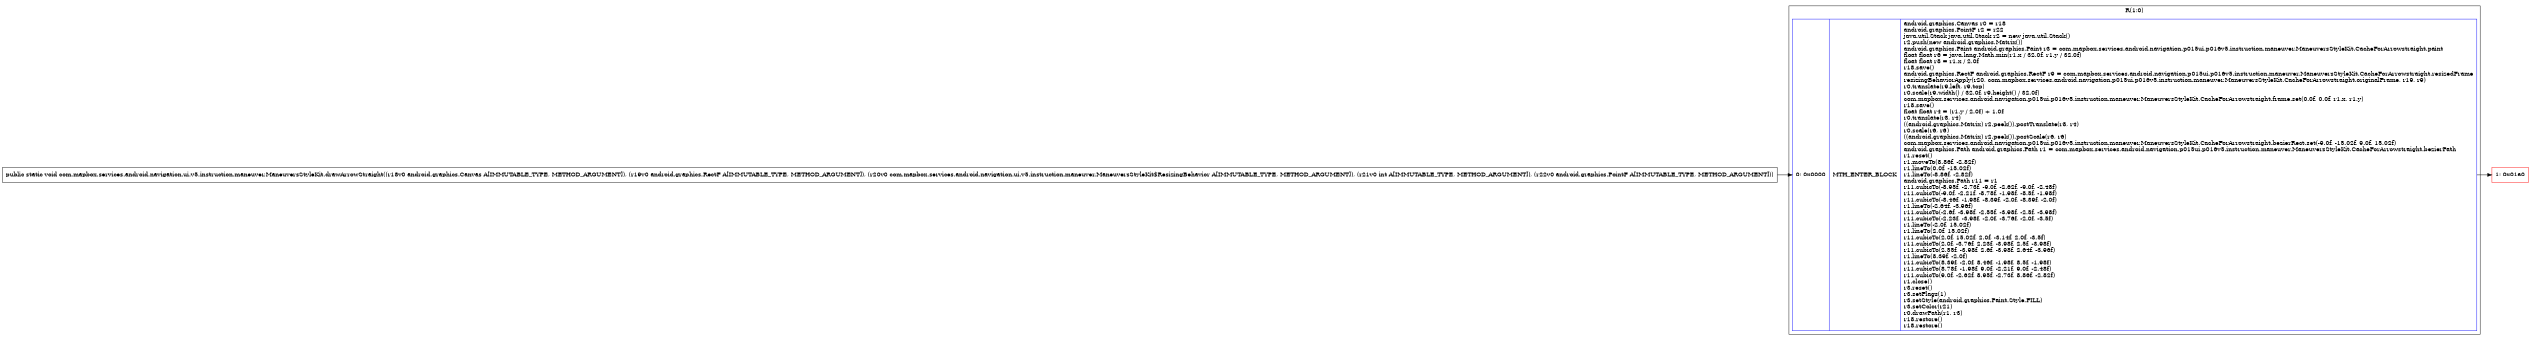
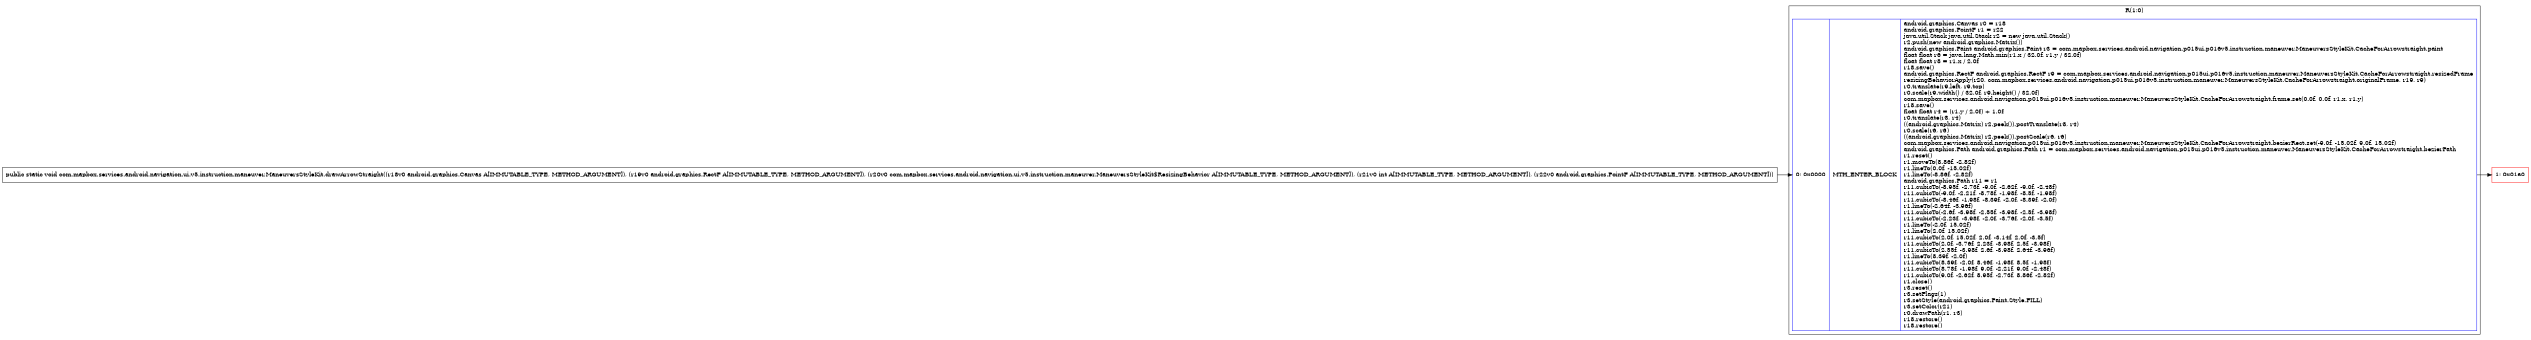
(1954, 30) -> (1954, 30)
